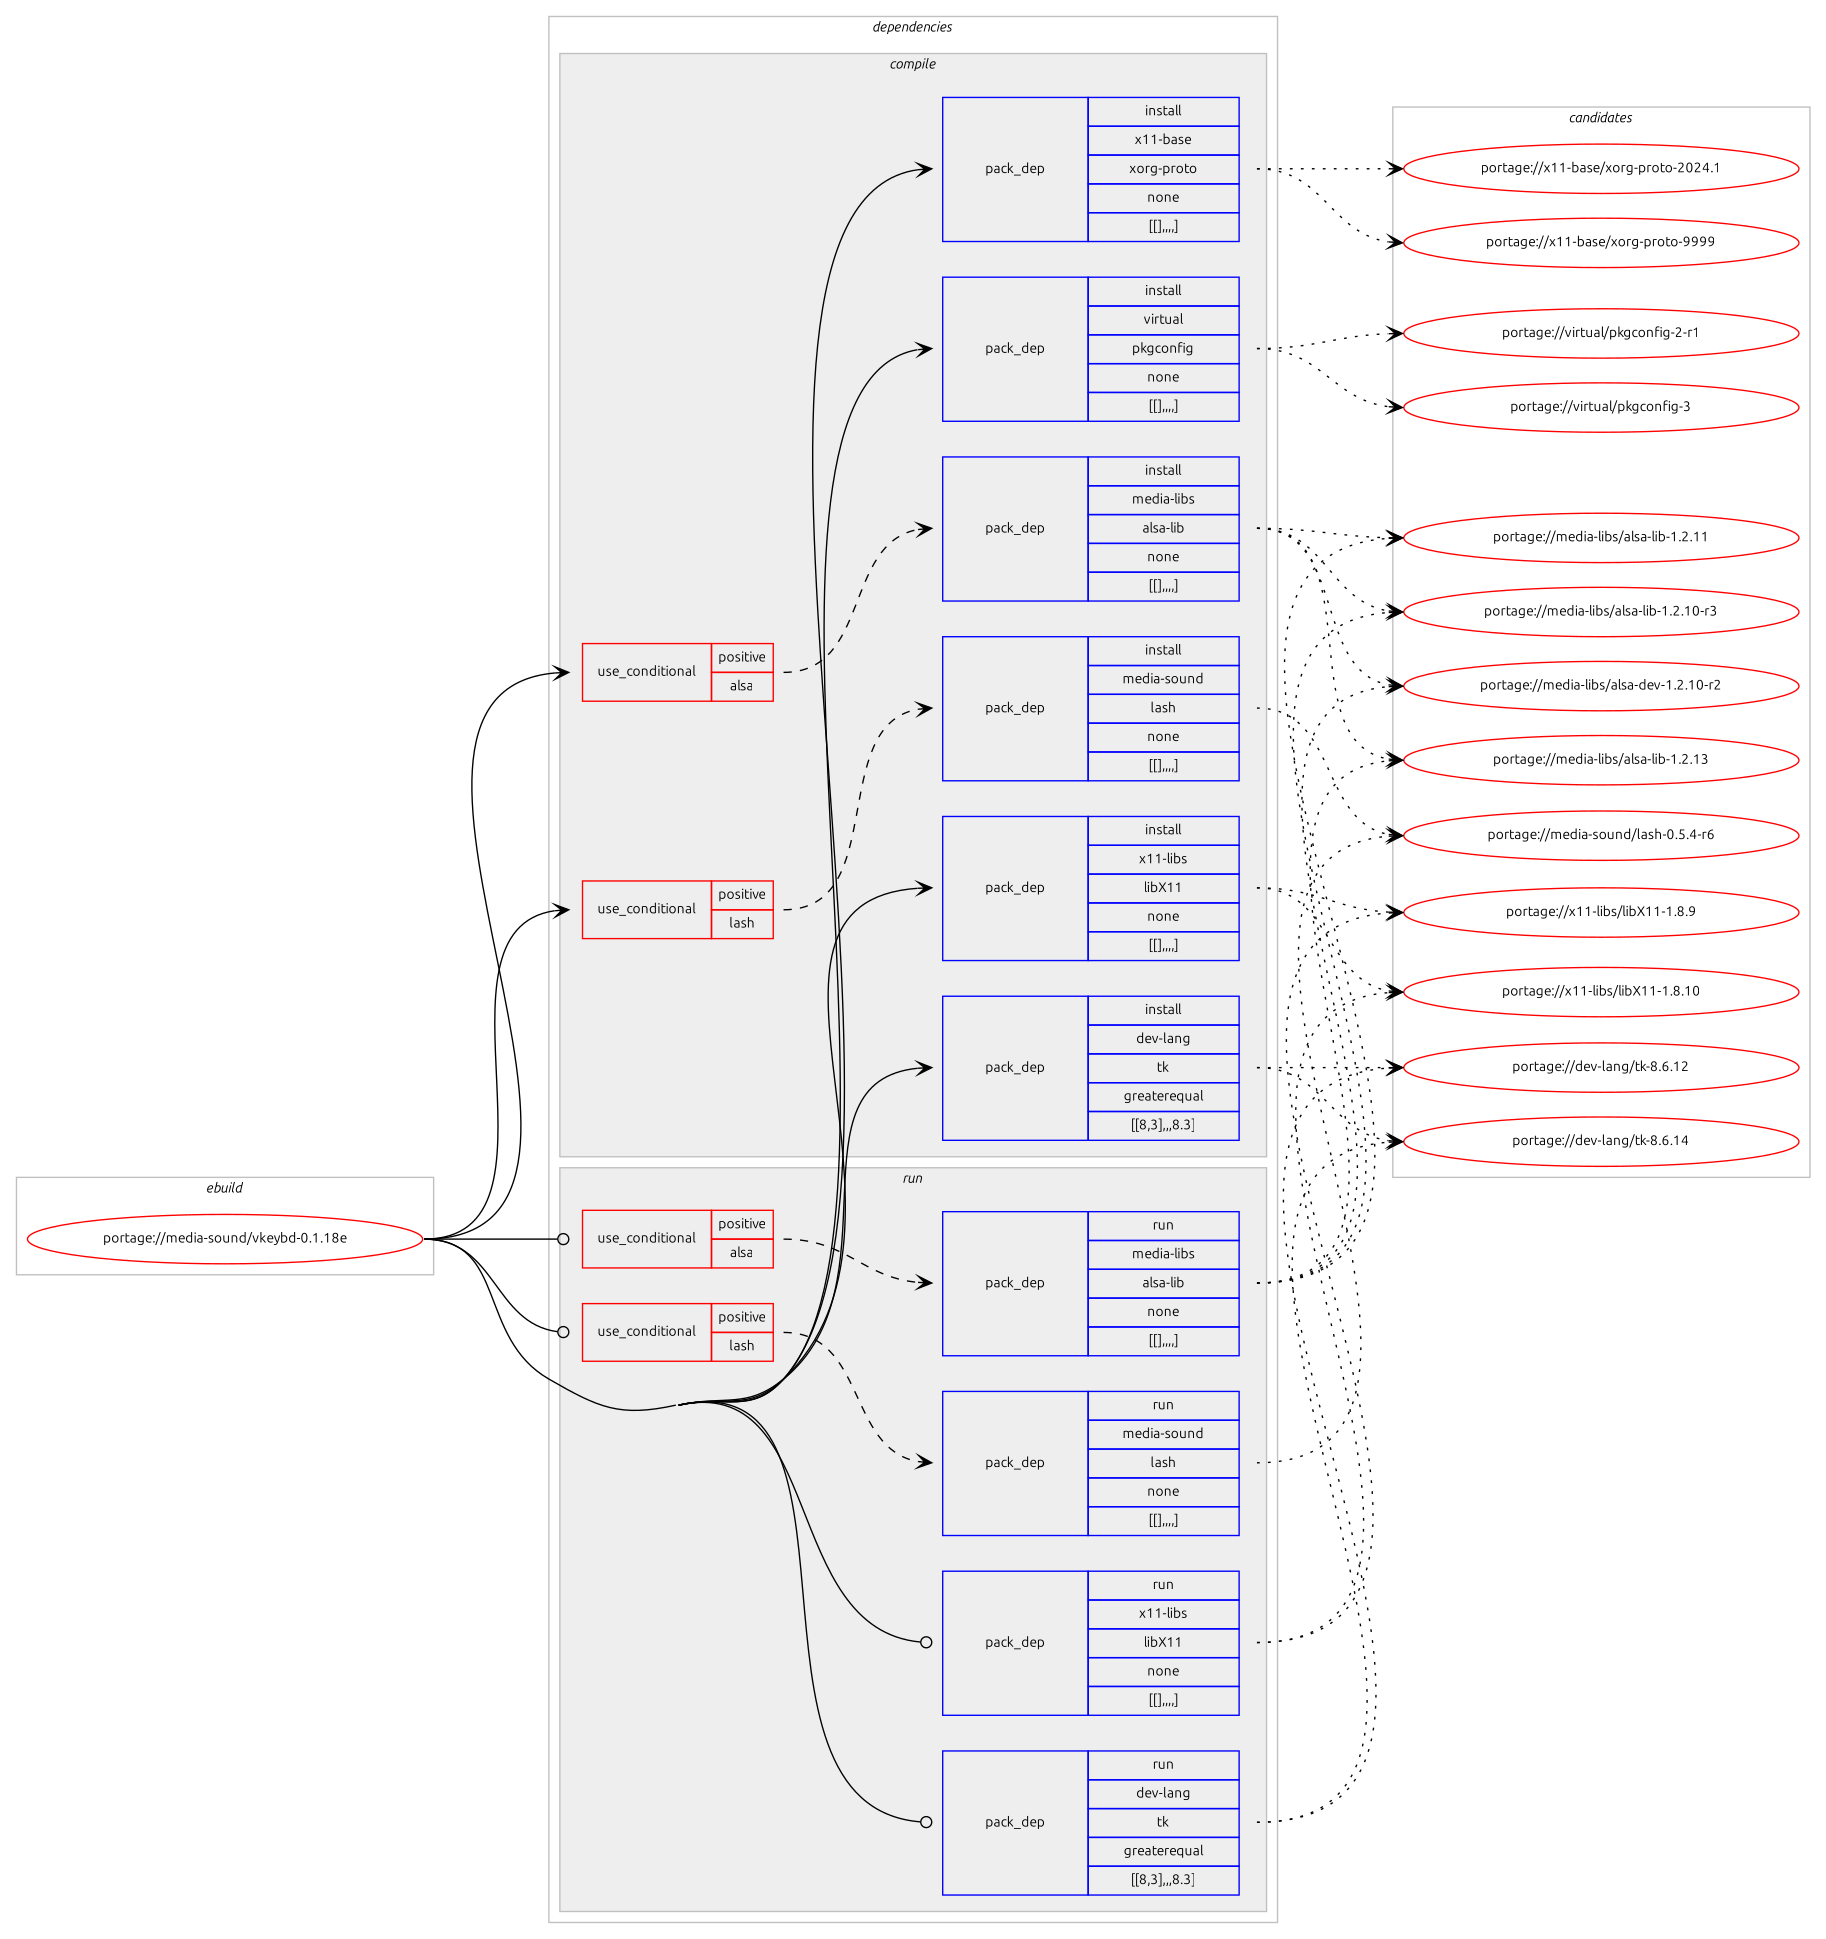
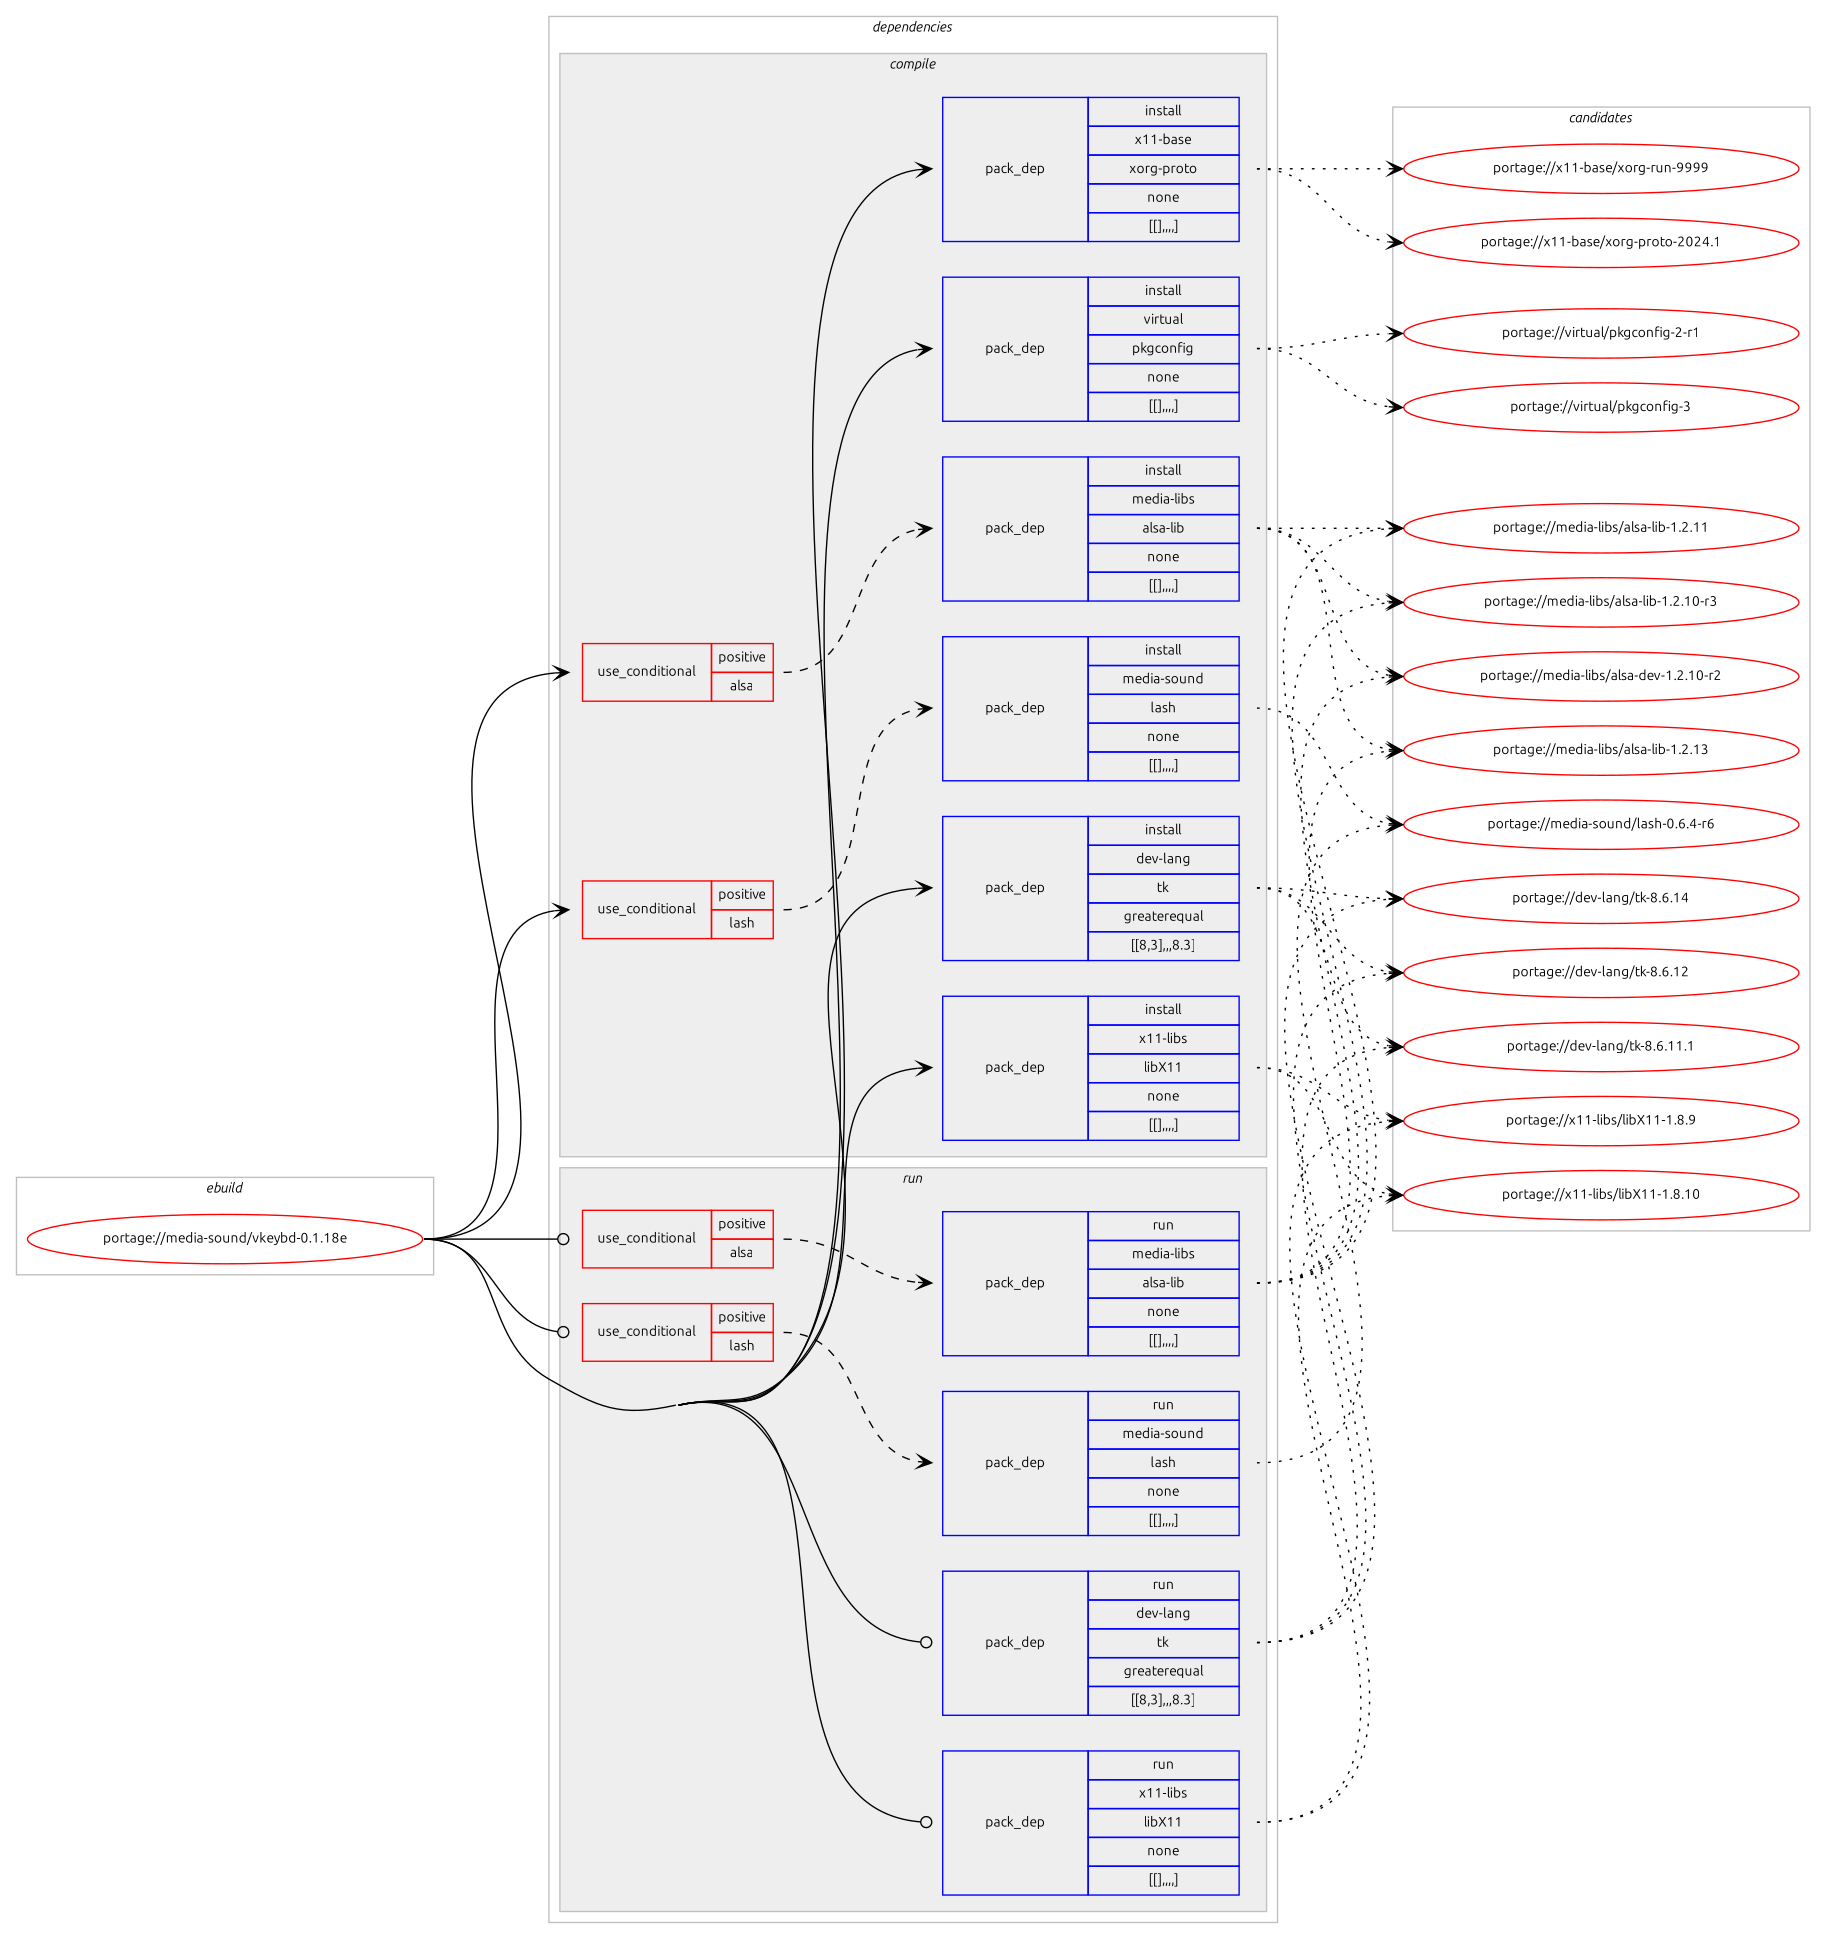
(1601, 243) -> (1601, 169)
(1601, 836) -> (1601, 825)
none -> (1601, 1047)
